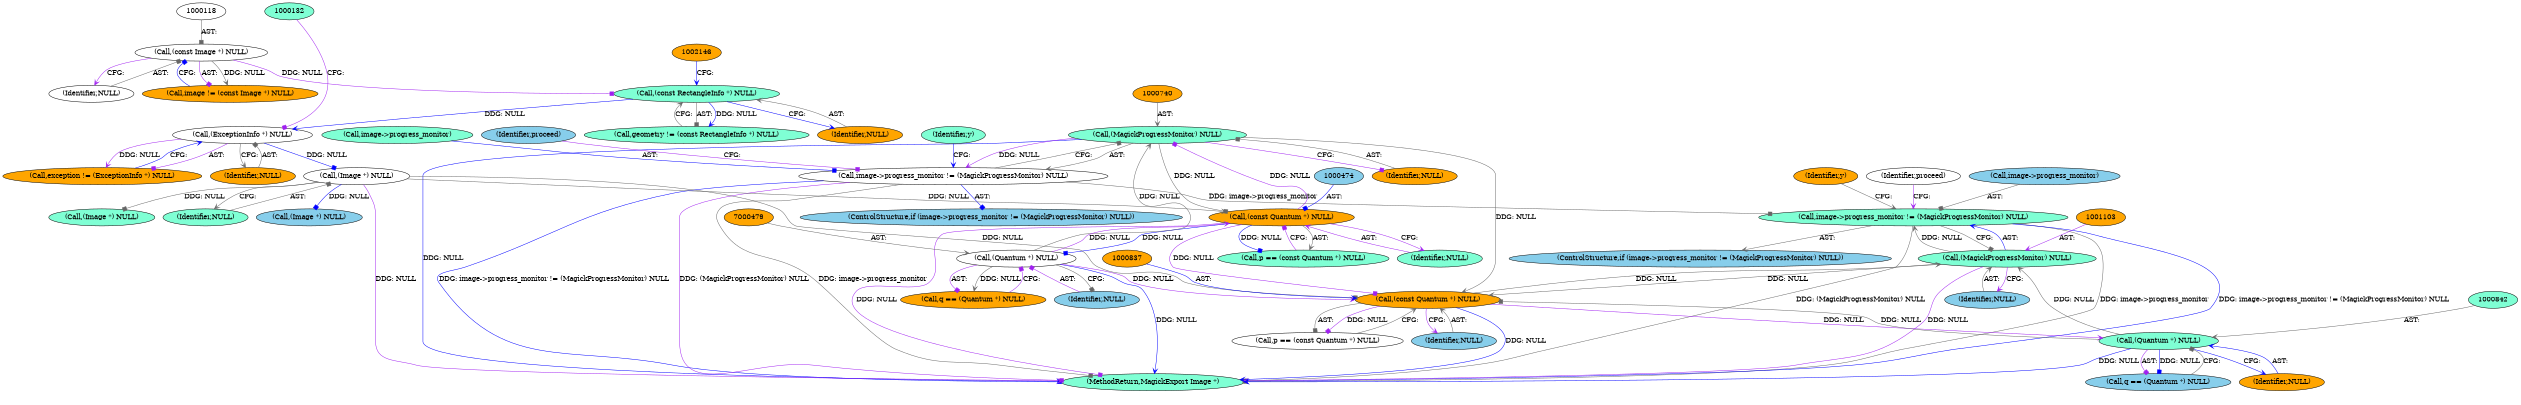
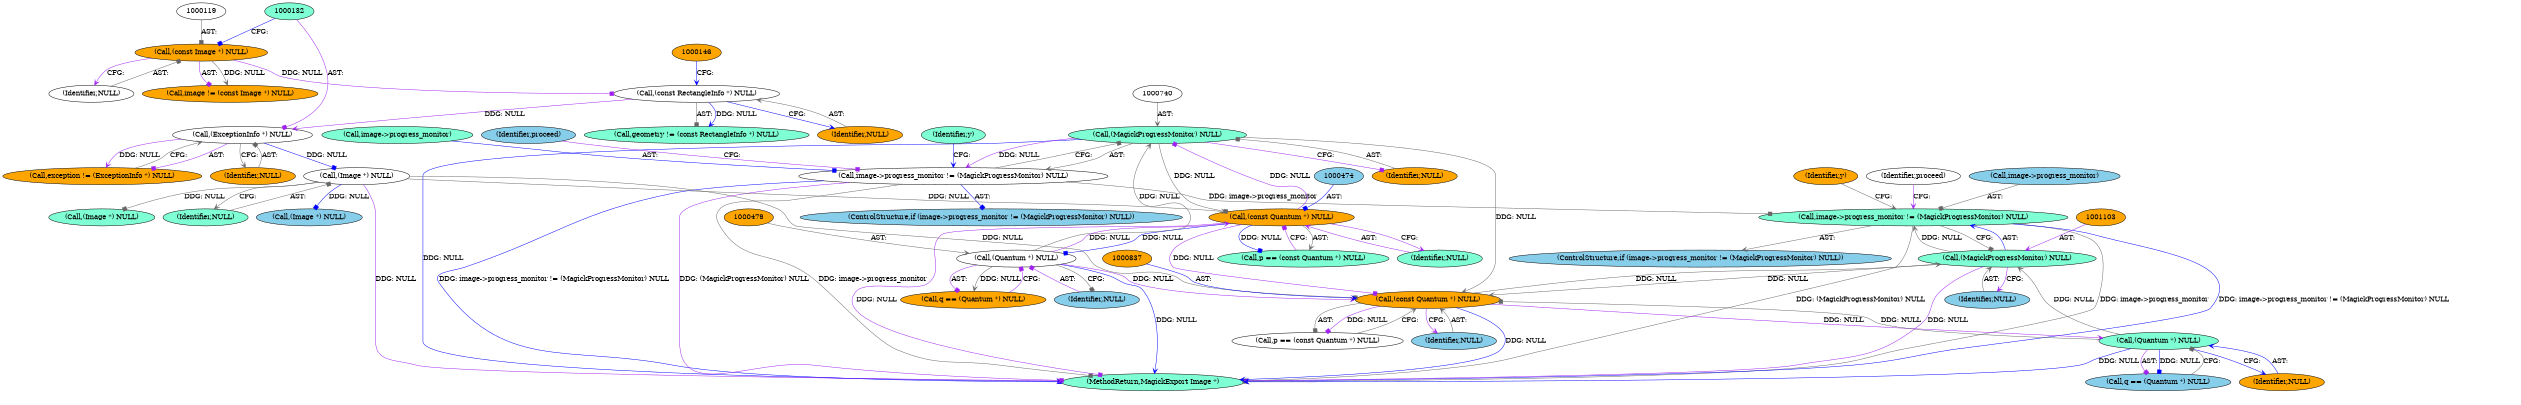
(201, 11) -> (201, 11)
(201, 53) -> (201, 53)
(697, 53) -> (697, 53)
(337, 73) -> (337, 73)
(179, 77) -> (249, 30)
(697, 94) -> (697, 94)
(1158, 94) -> (1158, 94)
(465, 113) -> (465, 113)
(675, 117) -> none
(166, 155) -> (166, 155)
(749, 217) -> (749, 217)
(2493, 300) -> none
